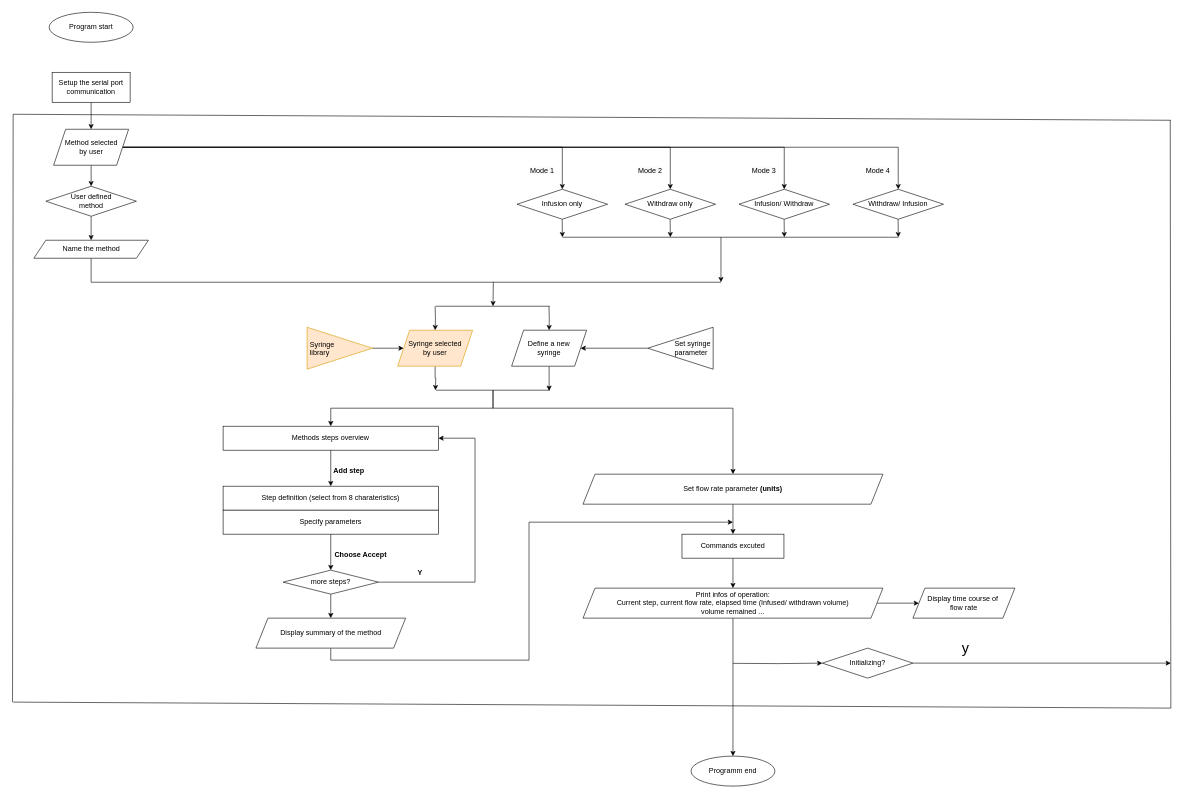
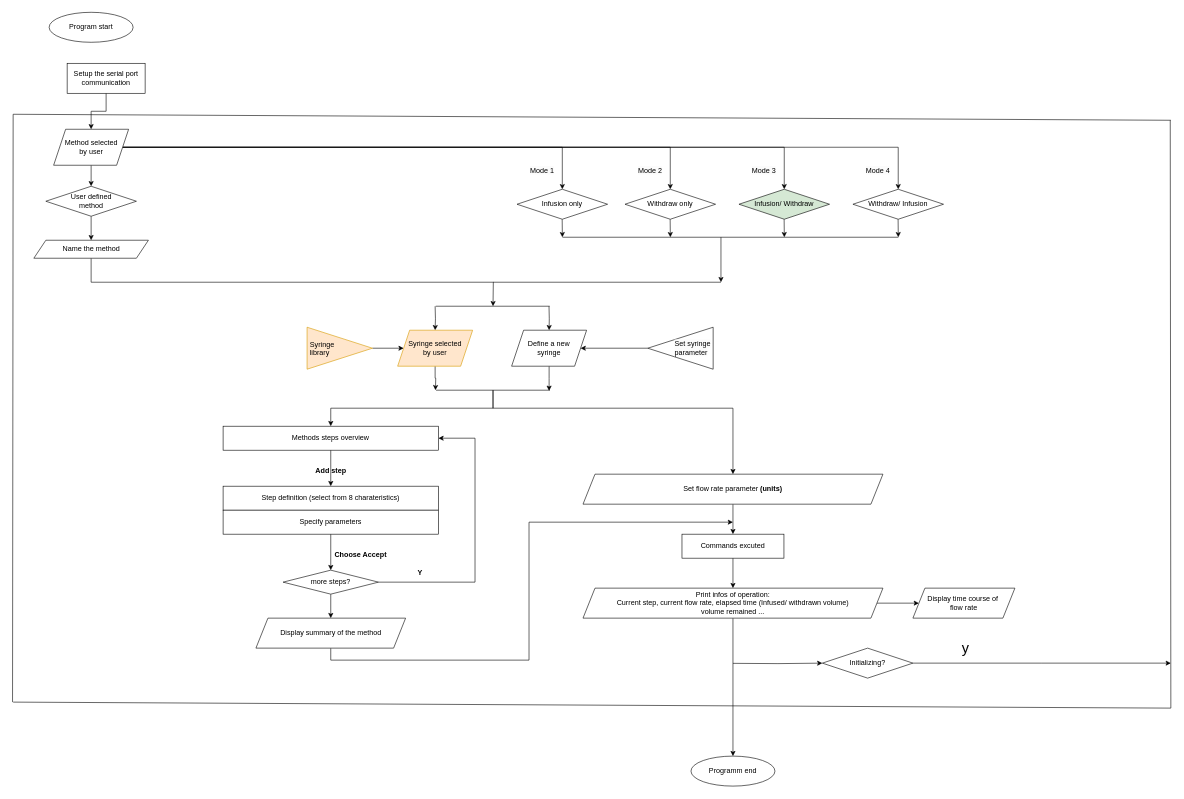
(91, 87) -> (106, 78)
(784, 204) -> (784, 204)
(349, 471) -> (331, 471)
